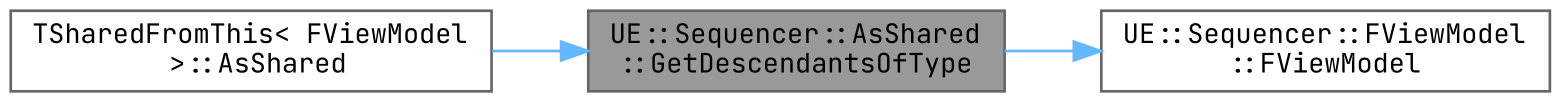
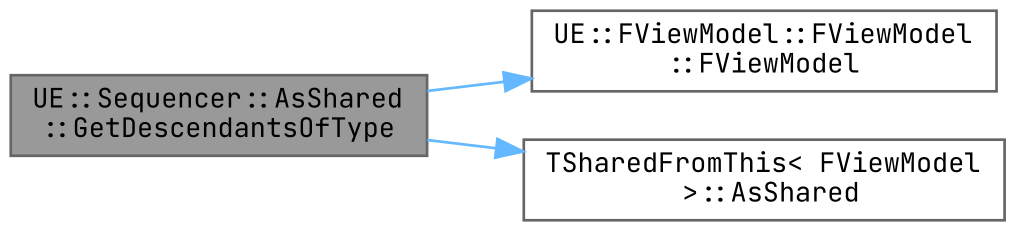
(526, 51) -> (462, 144)
(1326, 51) -> (764, 51)
